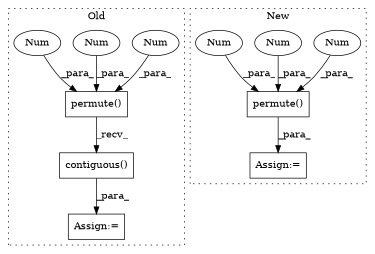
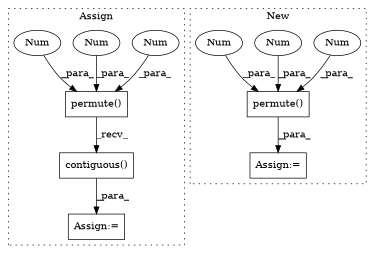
(96, 17) -> (96, 17)
